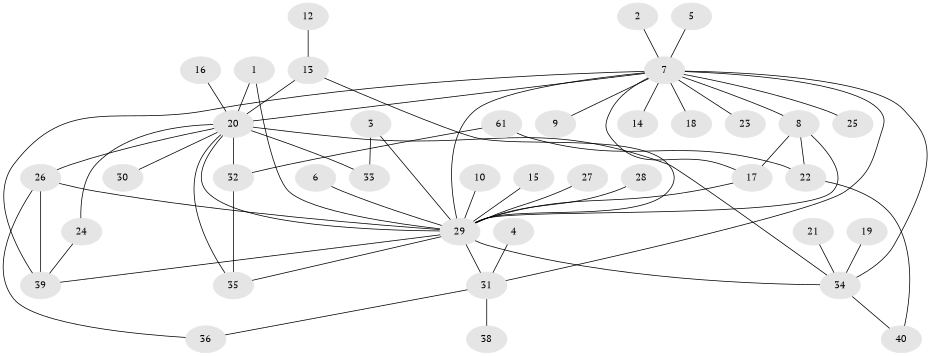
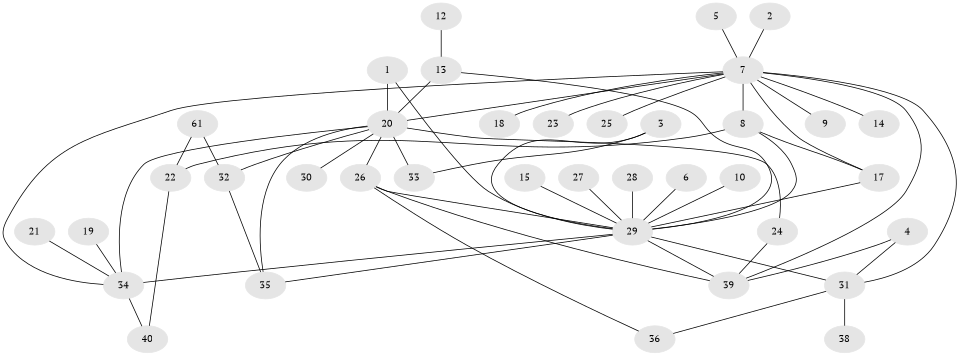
(201, 70) -> none
(502, 98) -> none
(304, 223) -> none
none -> (820, 262)
